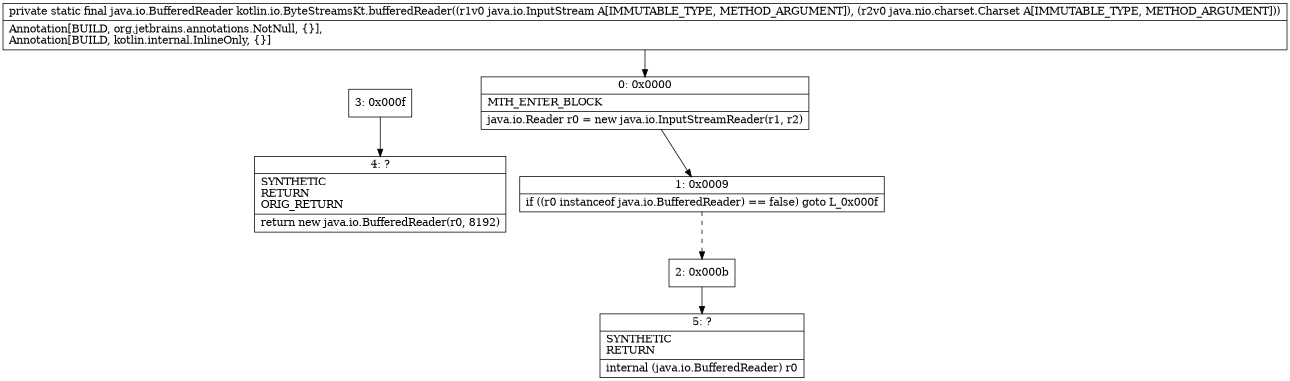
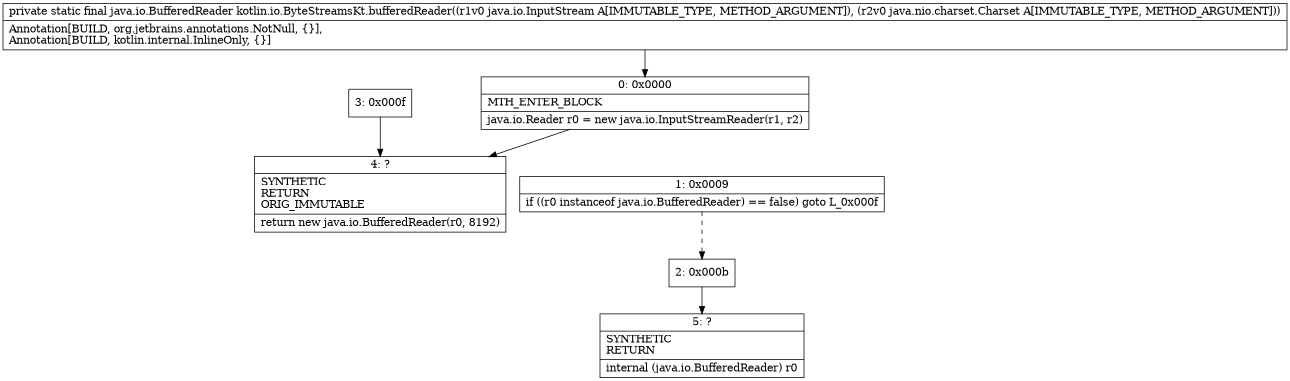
(674, 150) -> (533, 142)
(302, 205) -> (313, 205)
